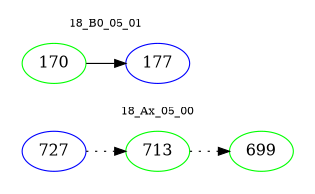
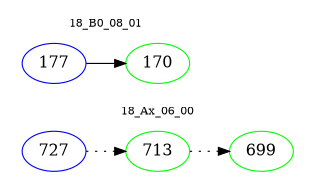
(106, 24) -> (106, 24)
(100, 63) -> (100, 63)
(158, 112) -> (158, 112)
